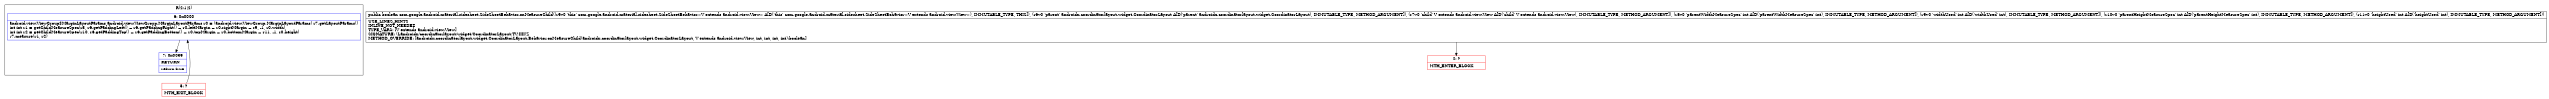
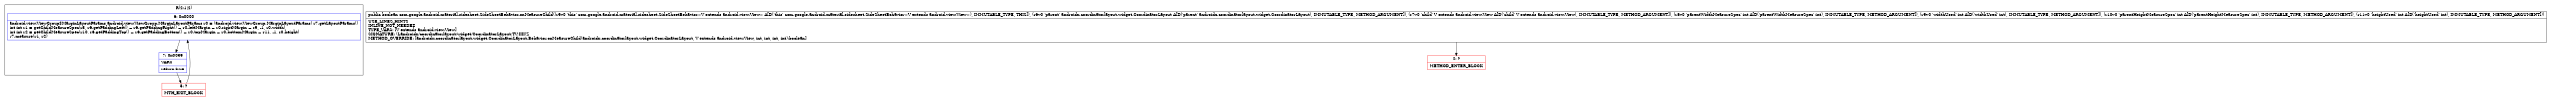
(171, 62) -> (167, 62)
(1452, 66) -> (1456, 66)
none -> (179, 77)
